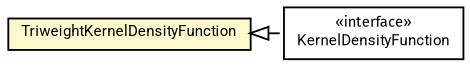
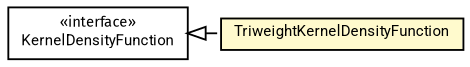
(276, 33) -> (213, 33)
